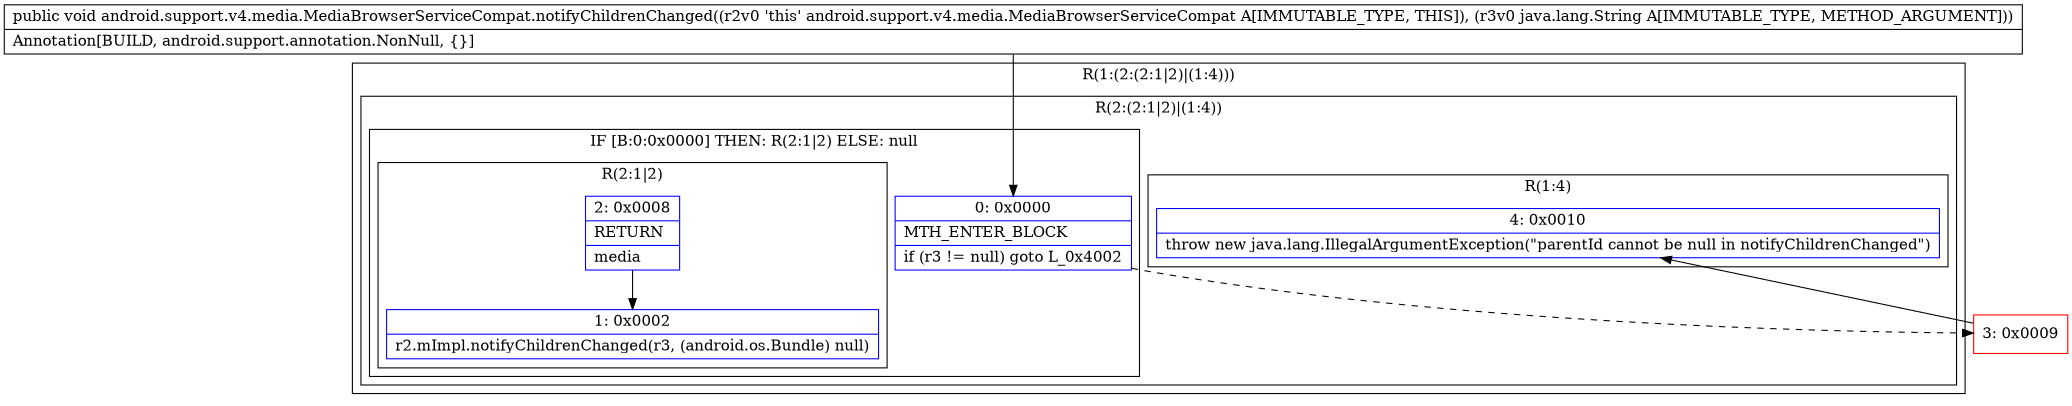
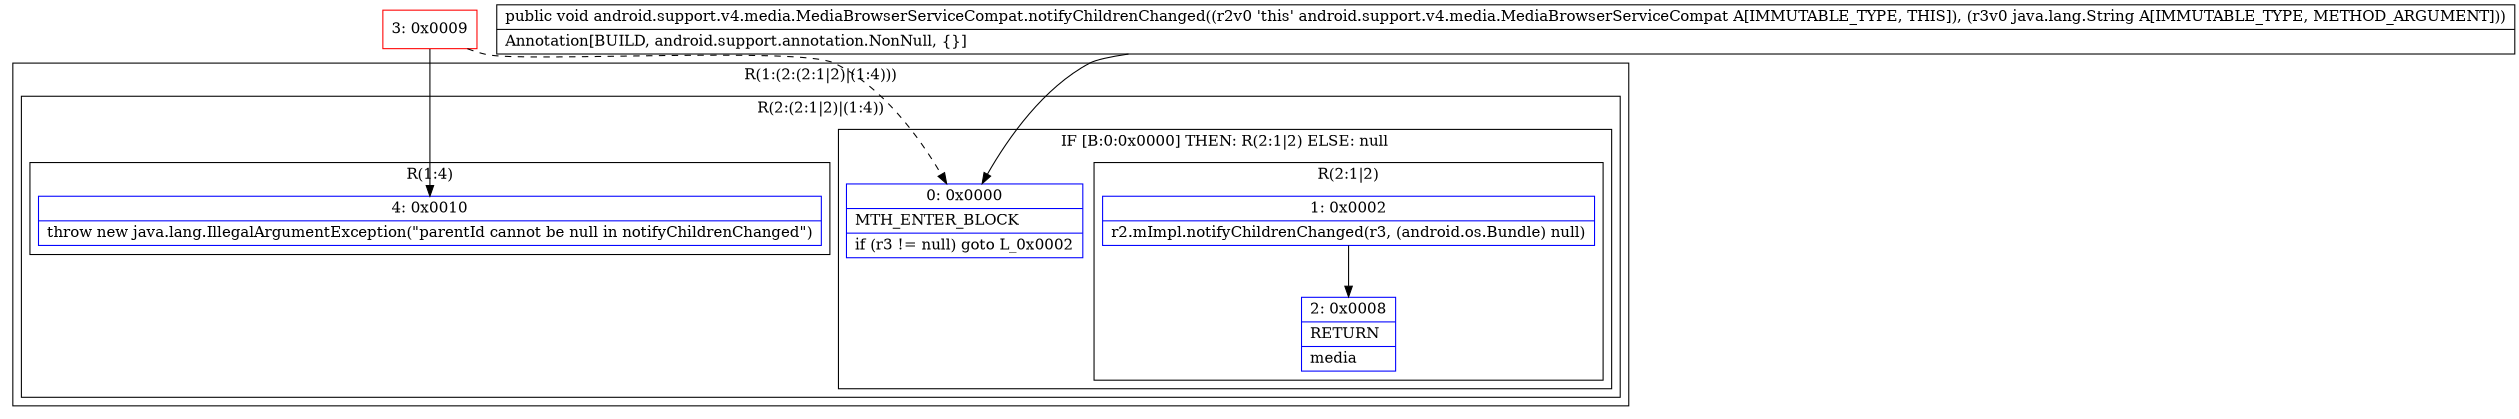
(1013, 257) -> (965, 245)
(633, 284) -> (1349, 266)
(1546, 316) -> (729, 55)
